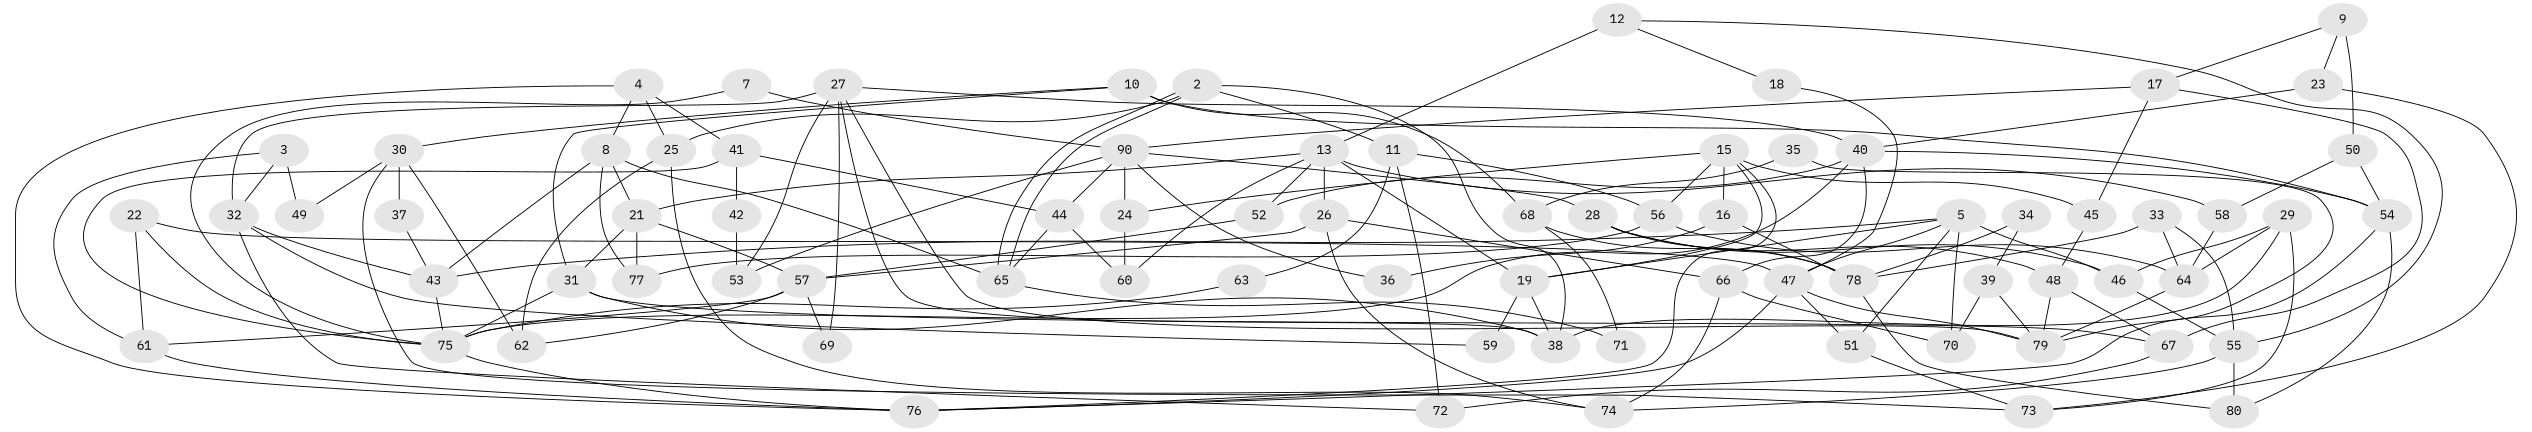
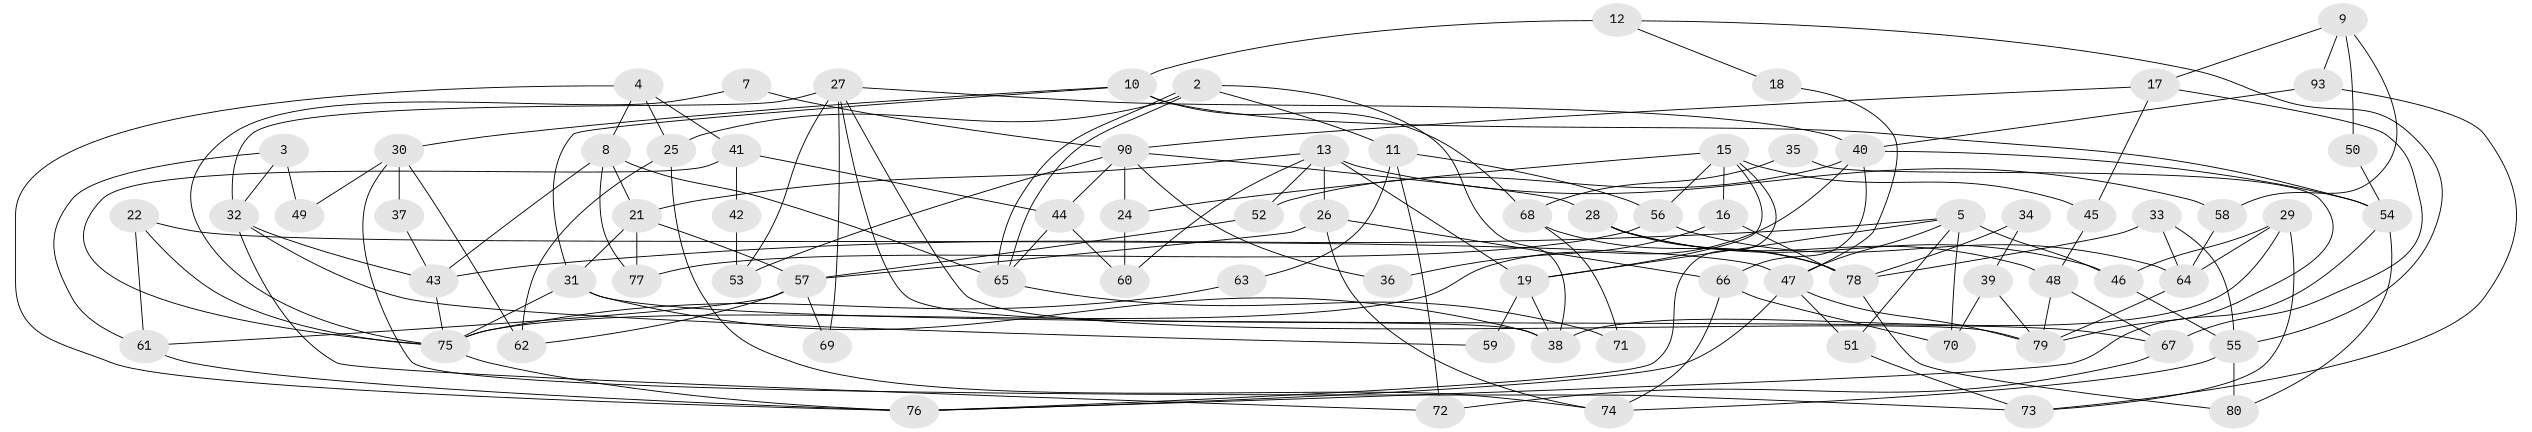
(1471, 85) -> (1370, 32)
(2318, 85) -> (2318, 85)
(2297, 179) -> (2382, 170)
